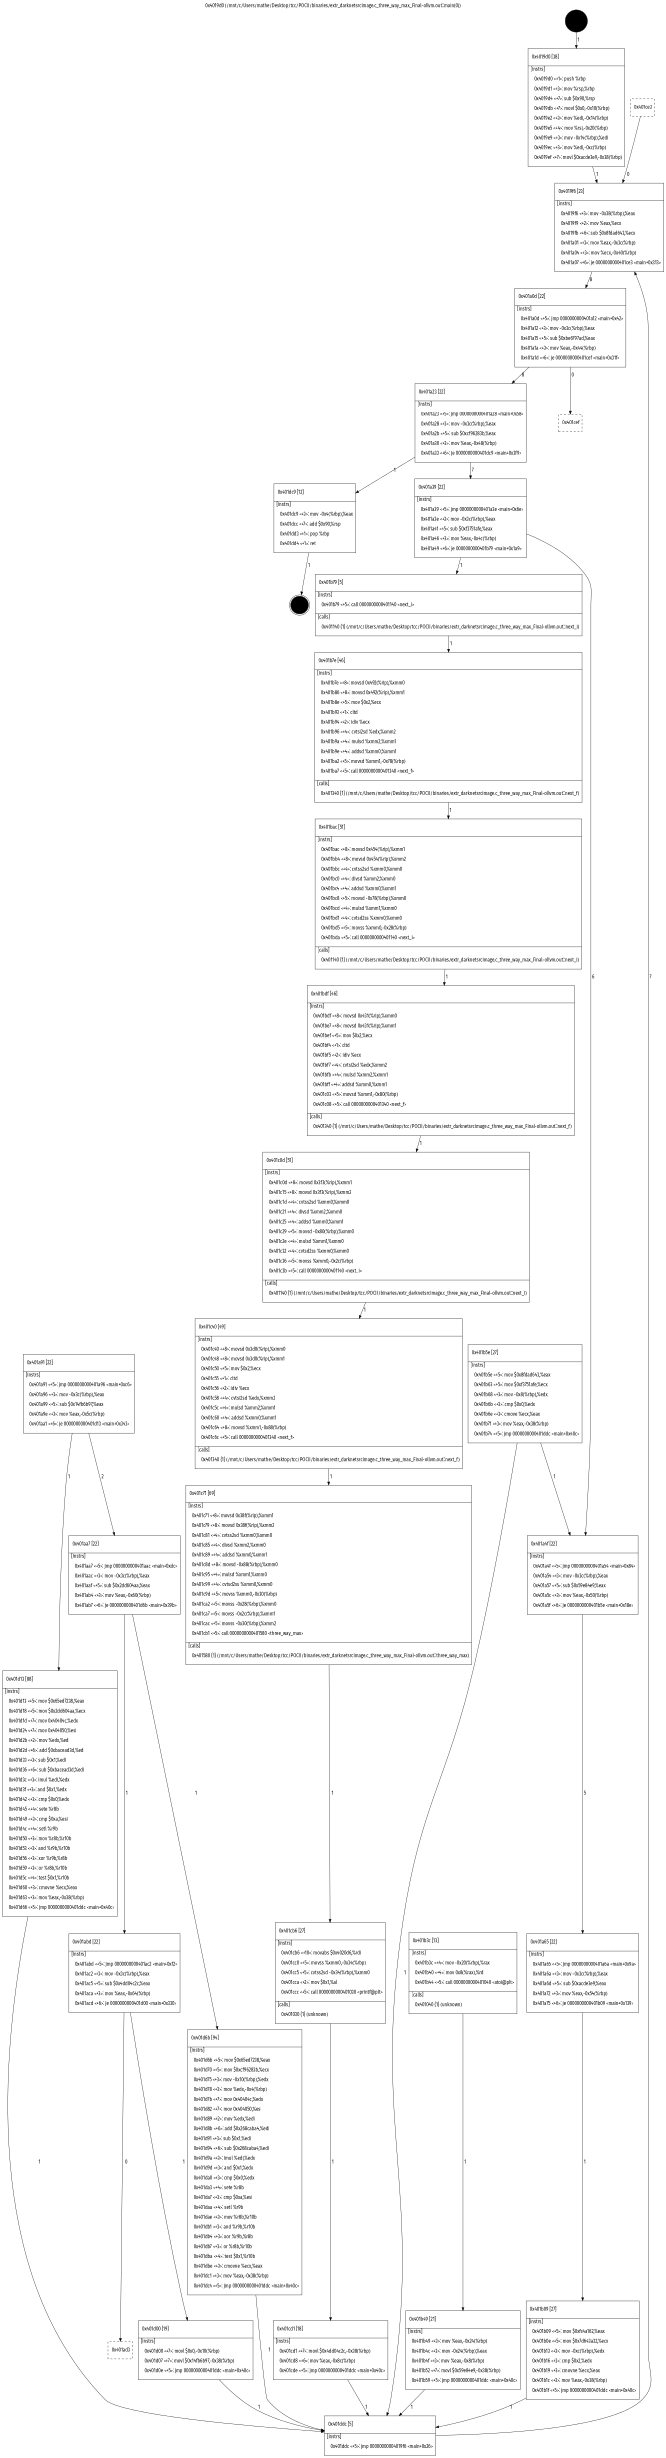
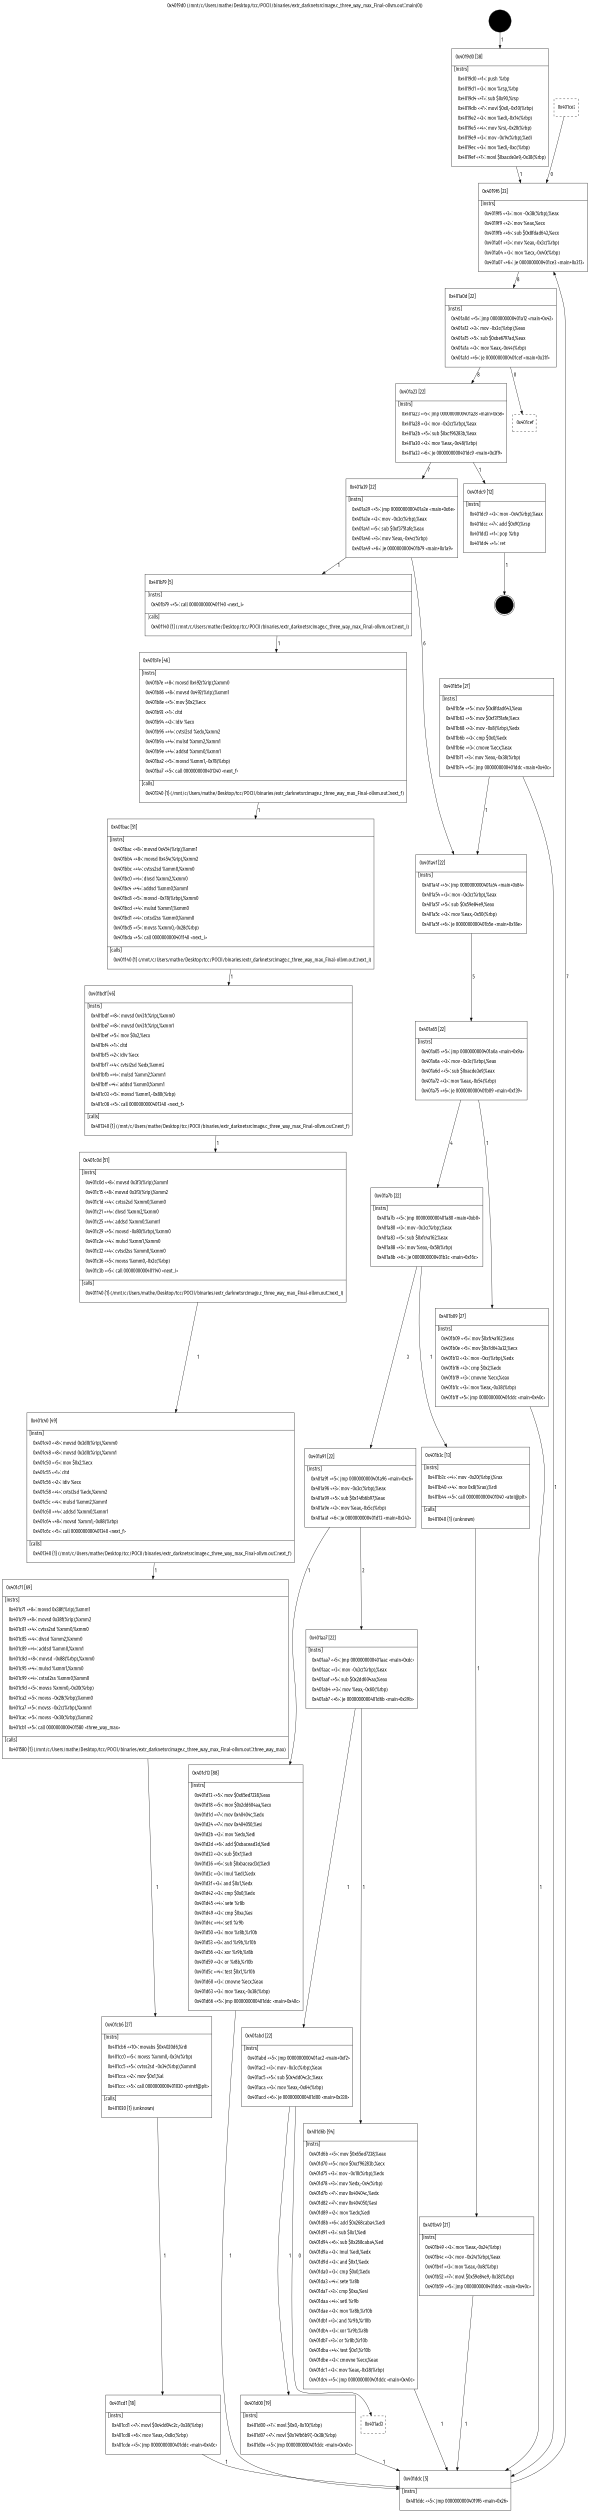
none -> (427, 1227)
